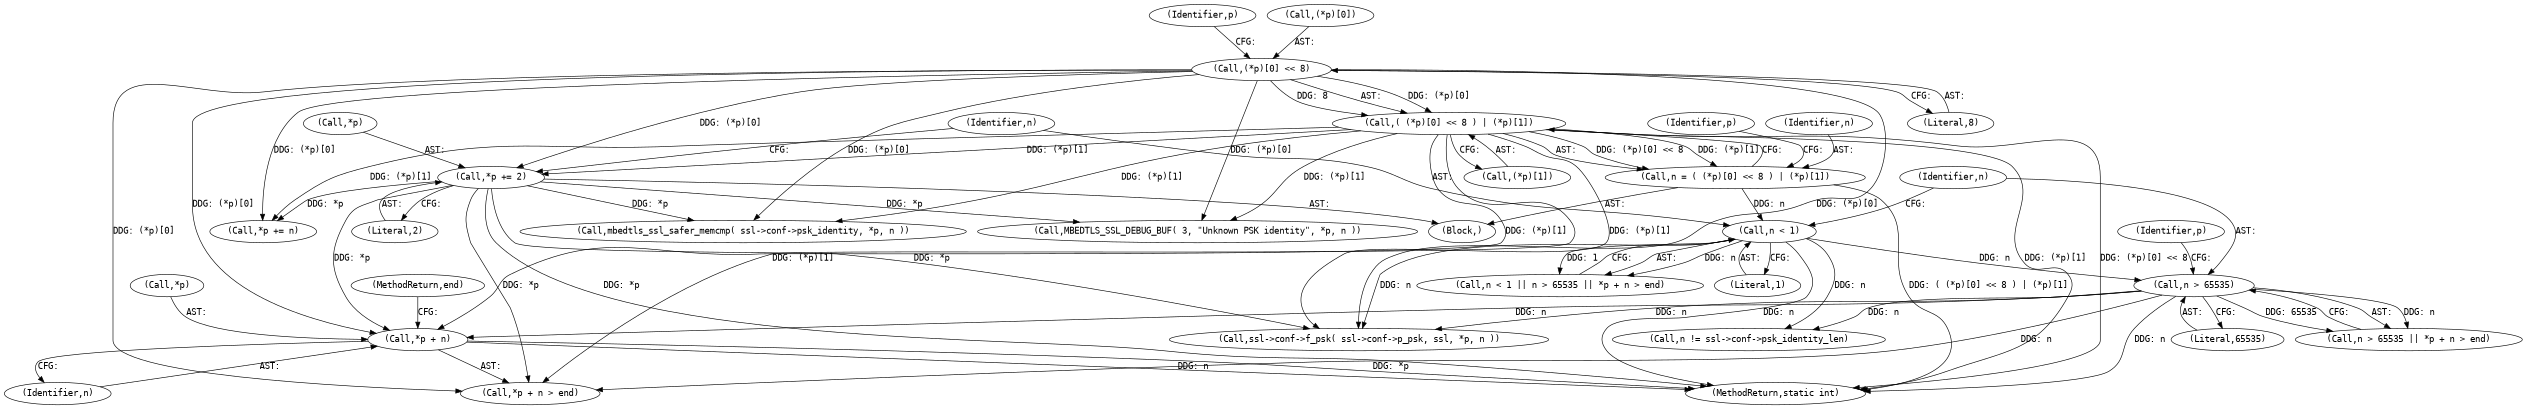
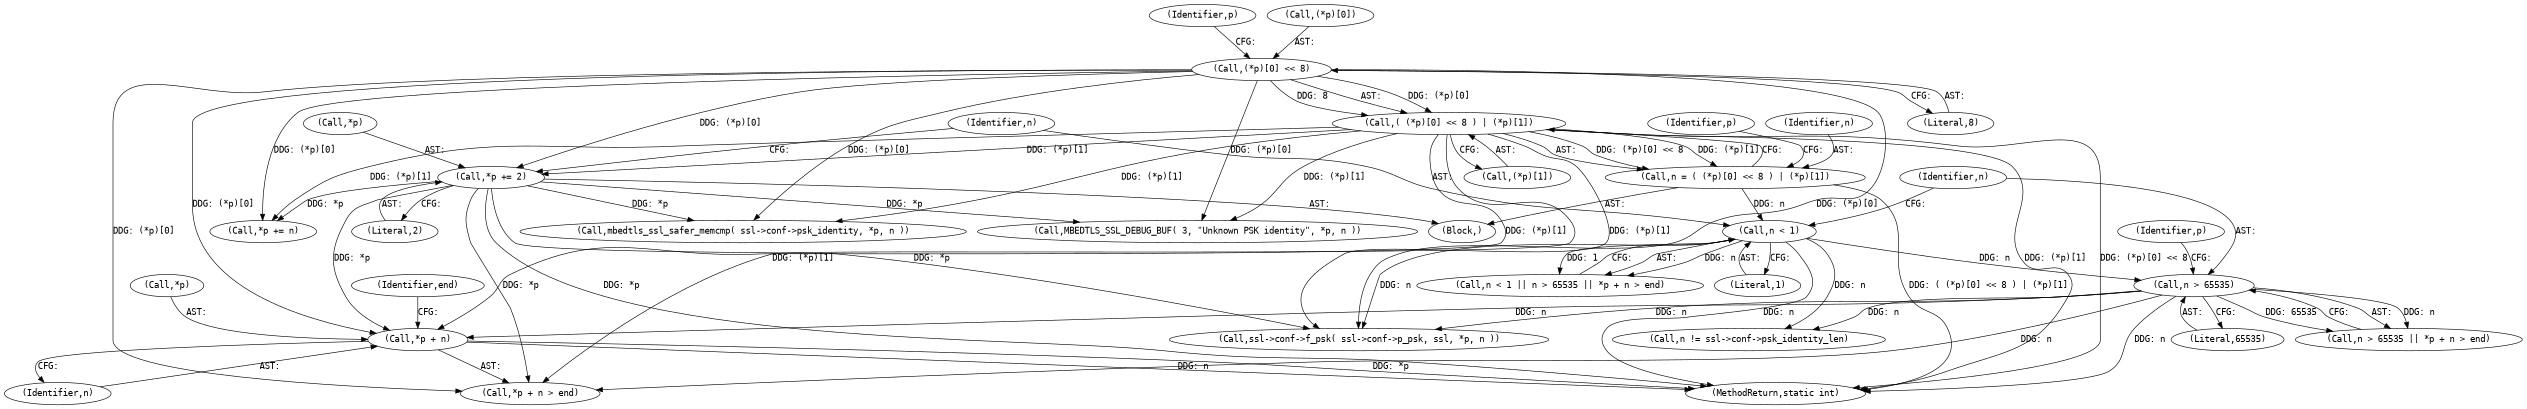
(418, 286) -> (418, 286)
